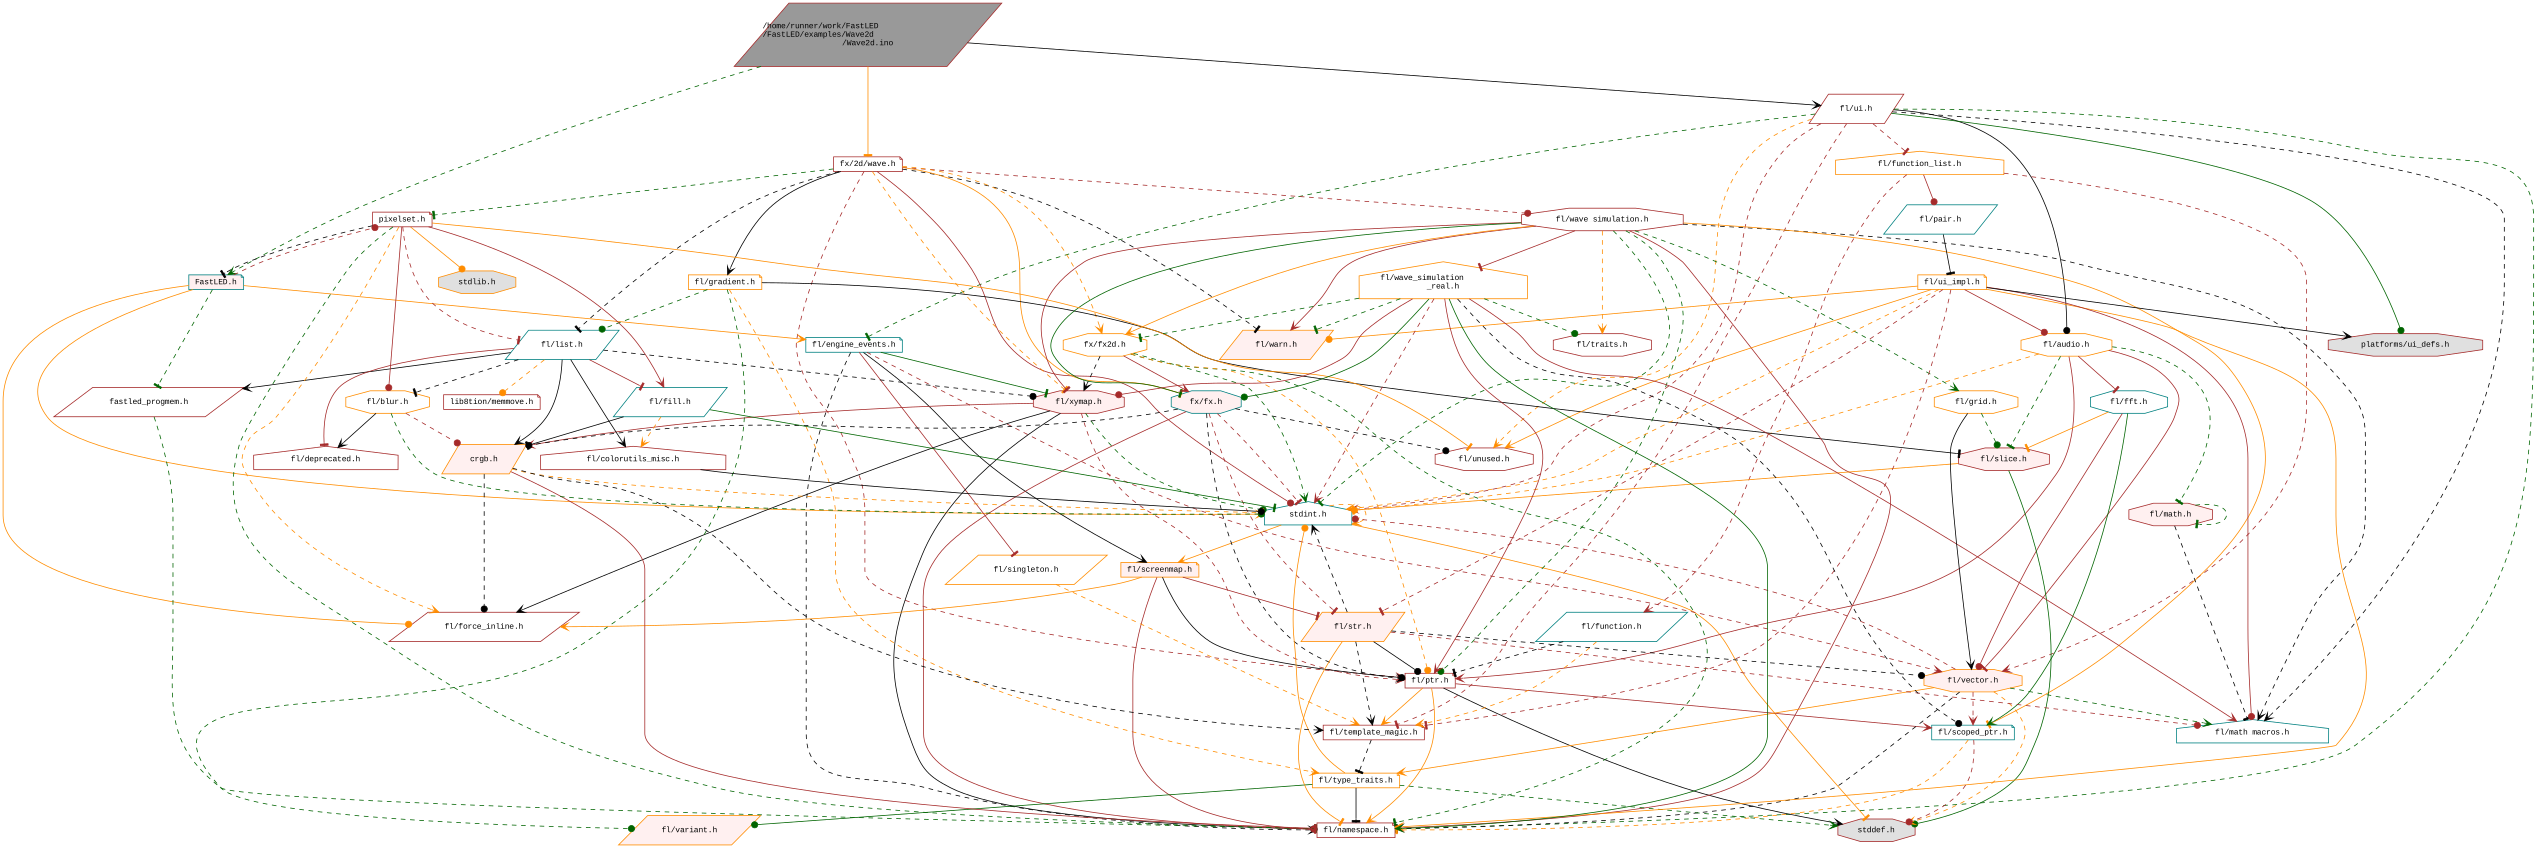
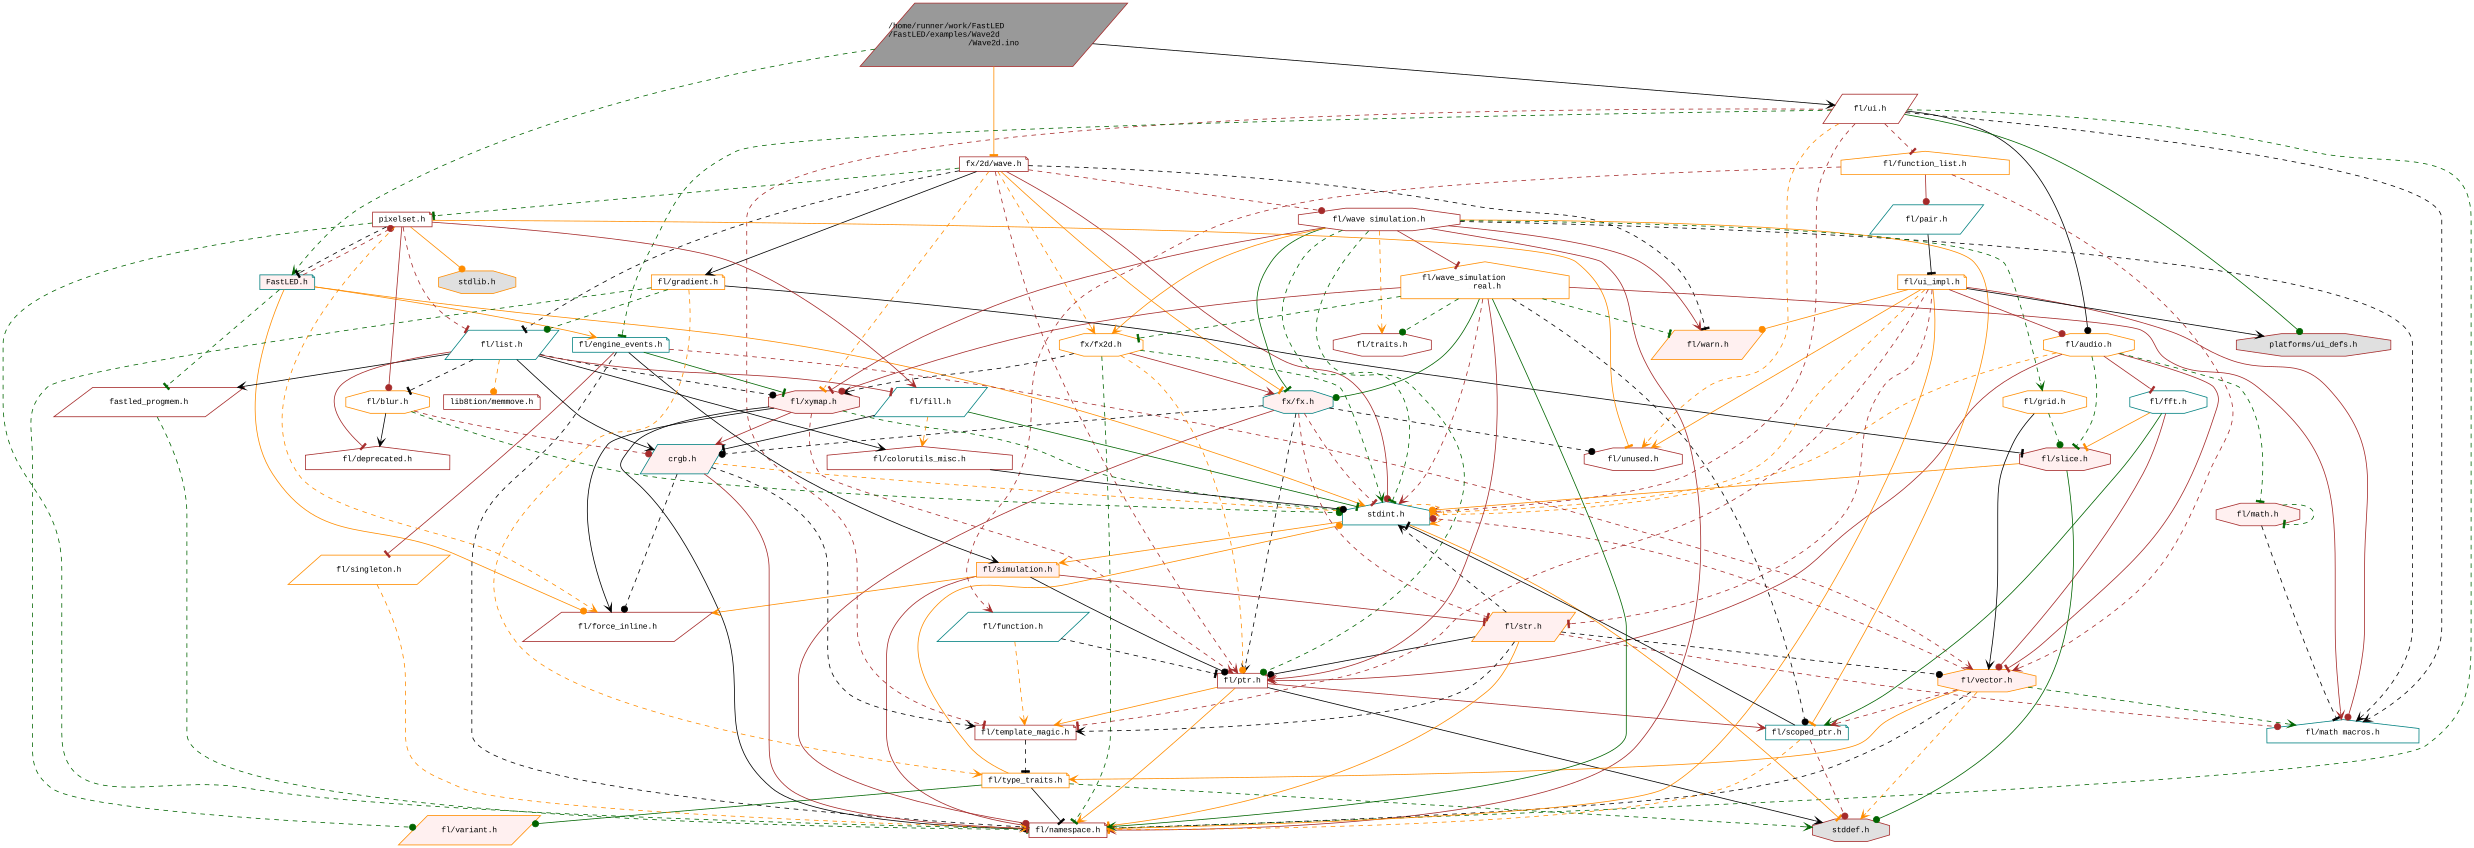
(484, 459) -> (683, 459)
(1160, 570) -> (1018, 570)
(1197, 650) -> (621, 809)
none -> (1671, 659)
